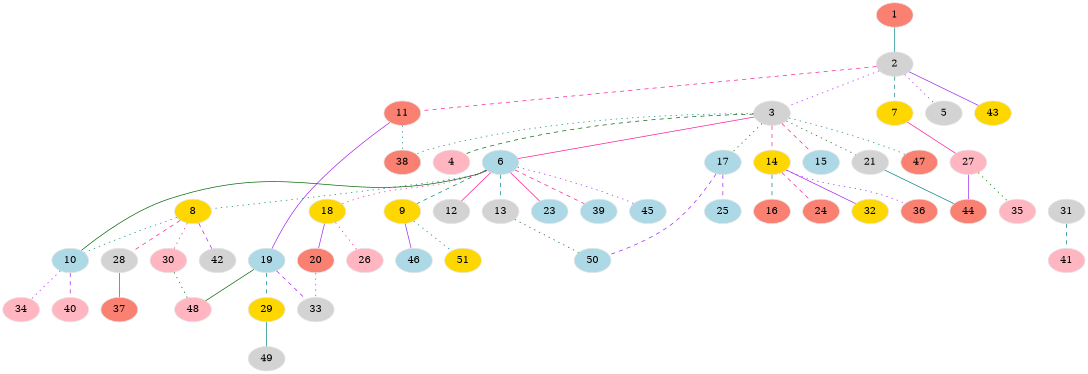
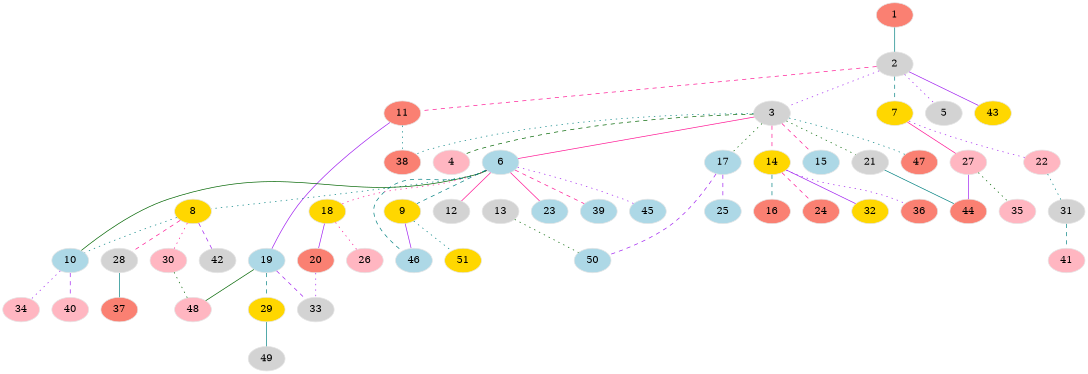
none -> (1042, 162)
(501, 187) -> (403, 182)
